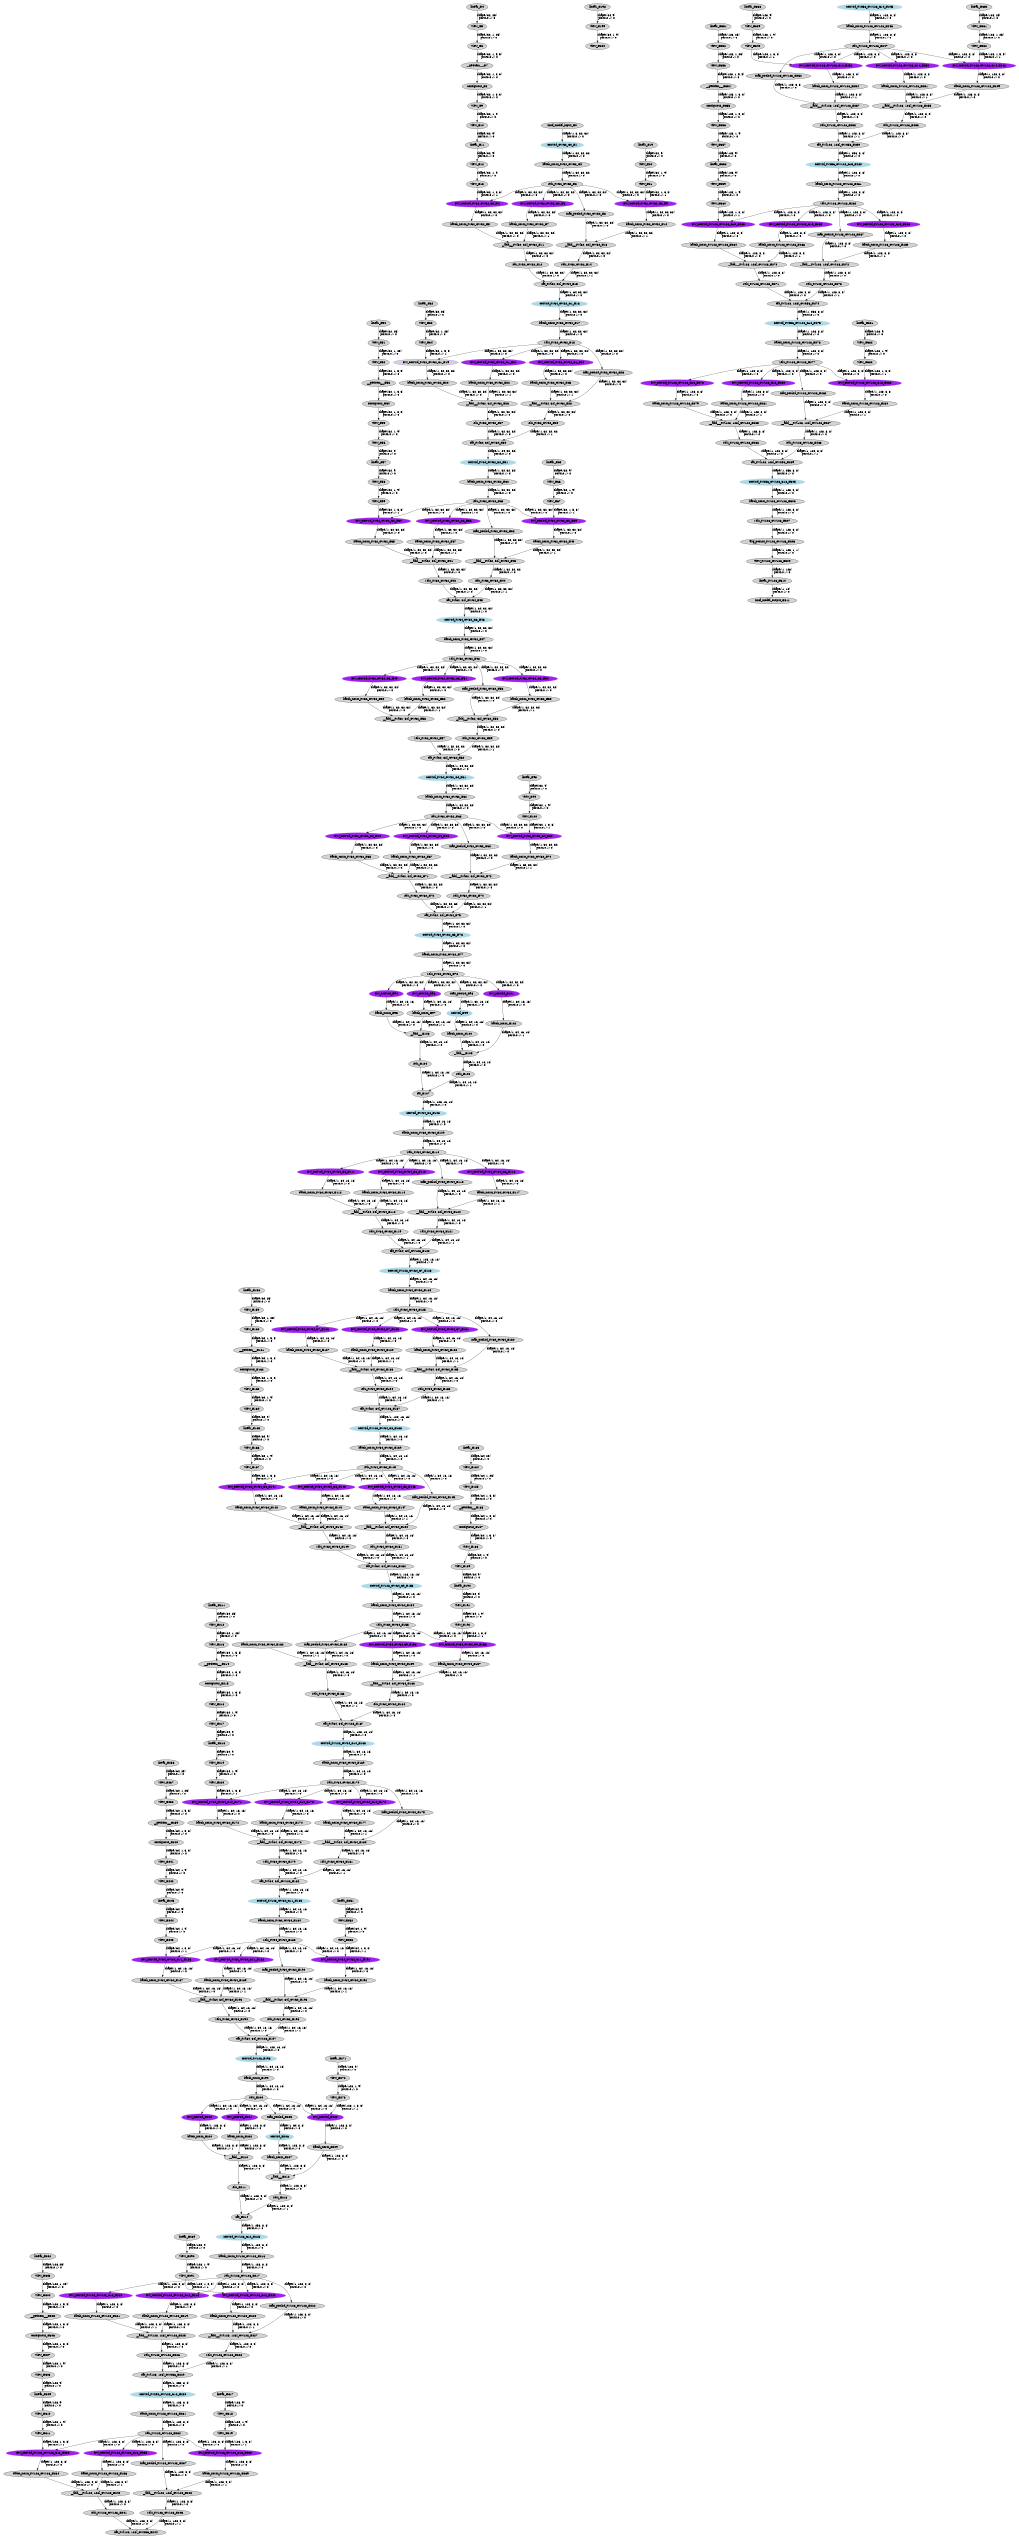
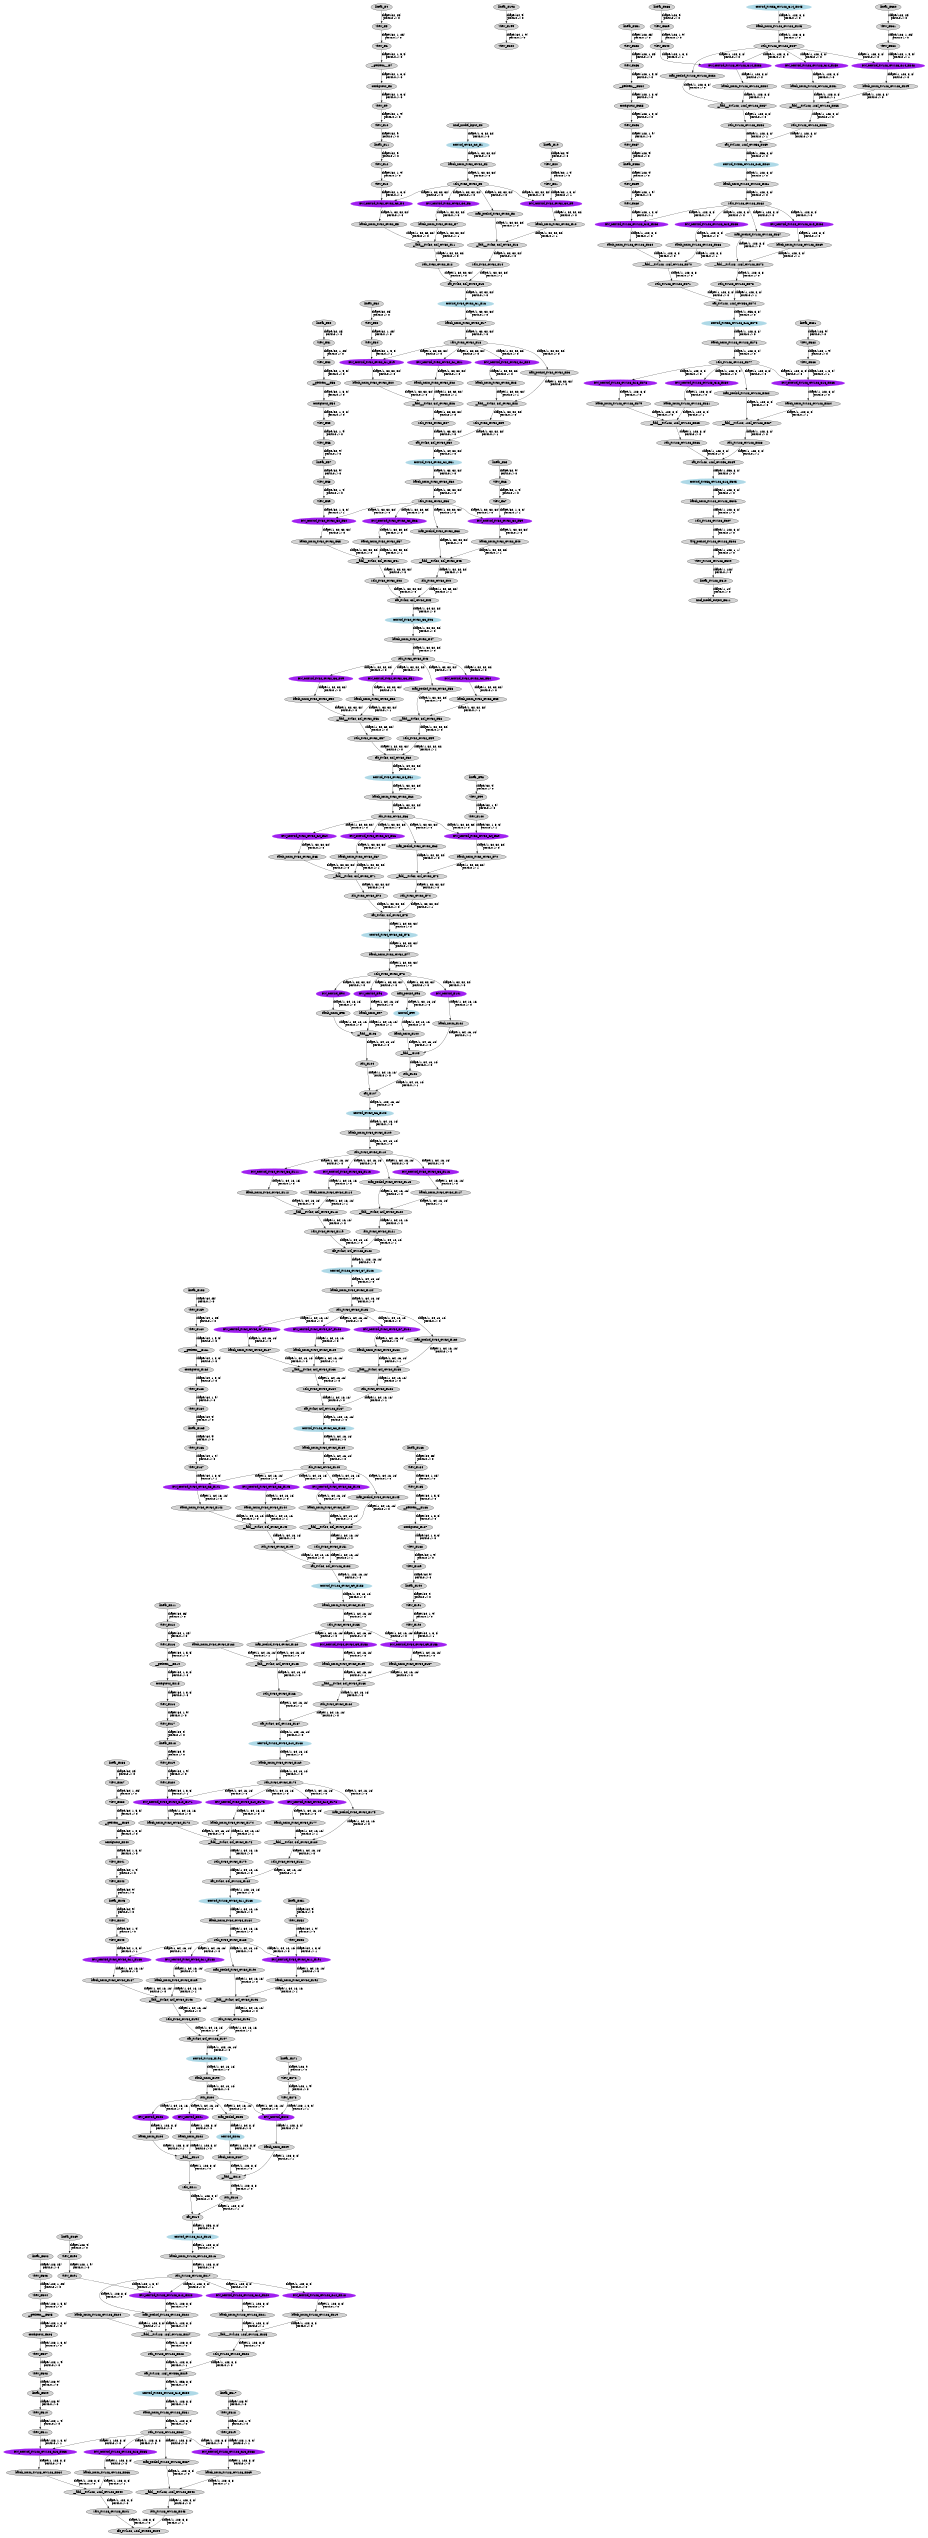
(426, 362) -> (372, 362)
none -> (363, 728)
(231, 2304) -> (166, 2304)
